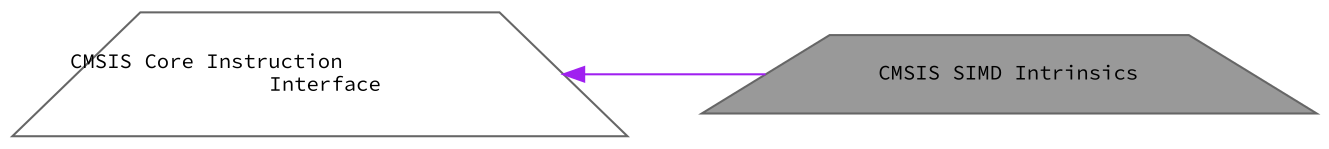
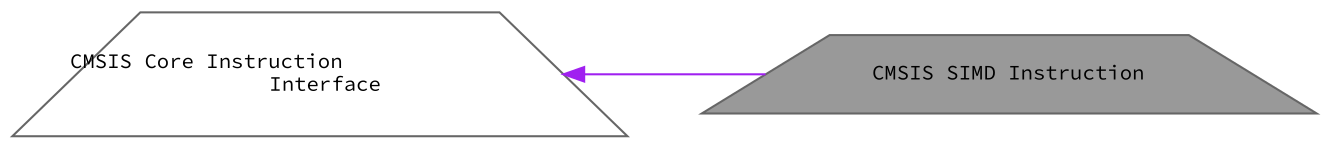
(1009, 74) -> (1009, 74)
